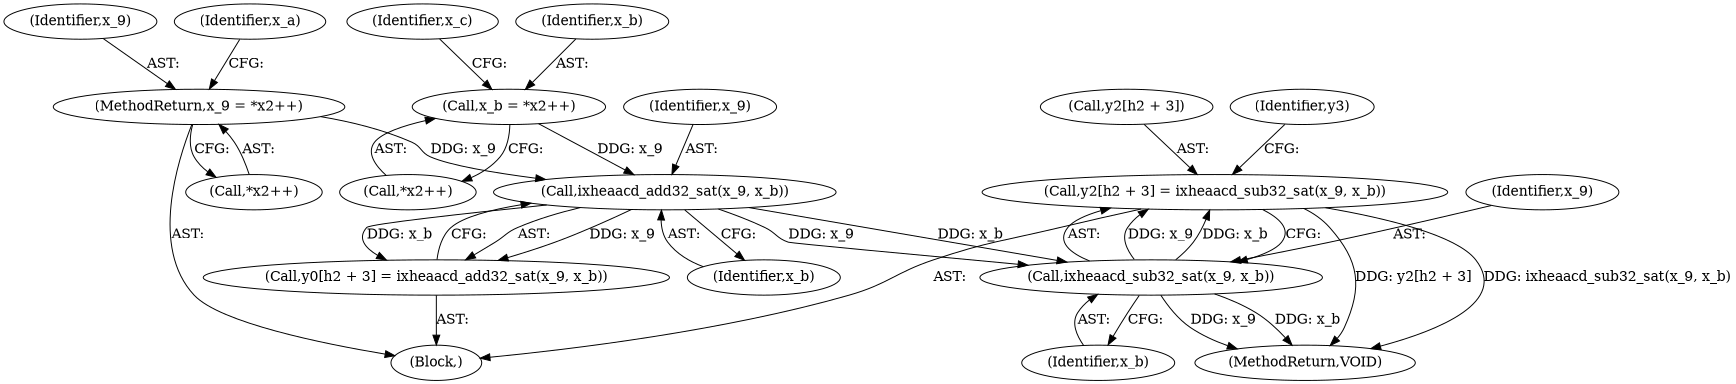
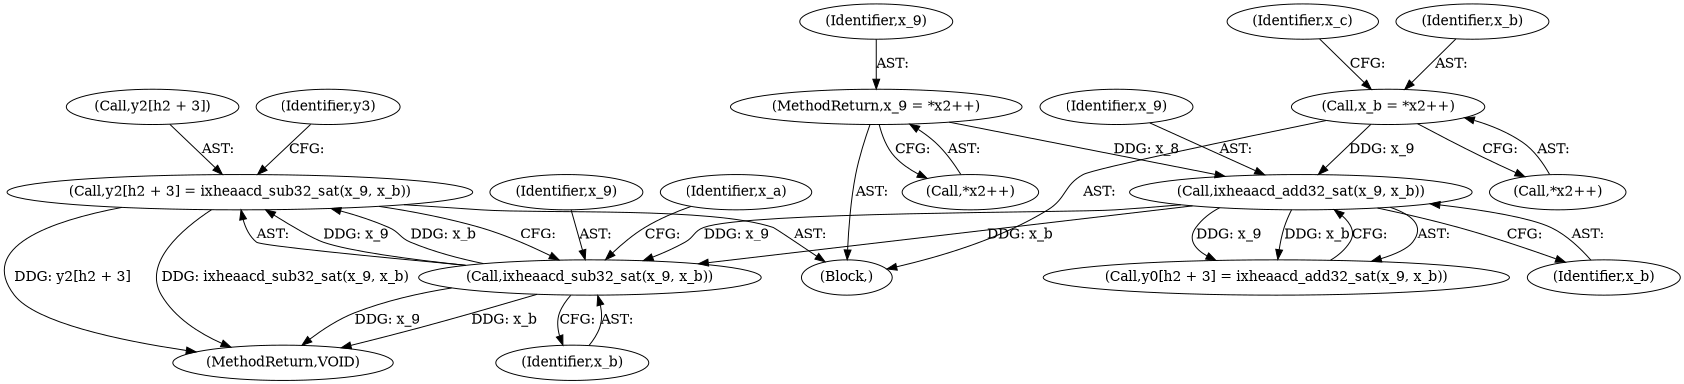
(227, 60) -> (649, 225)
(463, 150) -> (1146, 150)
(436, 315) -> (1101, 169)
